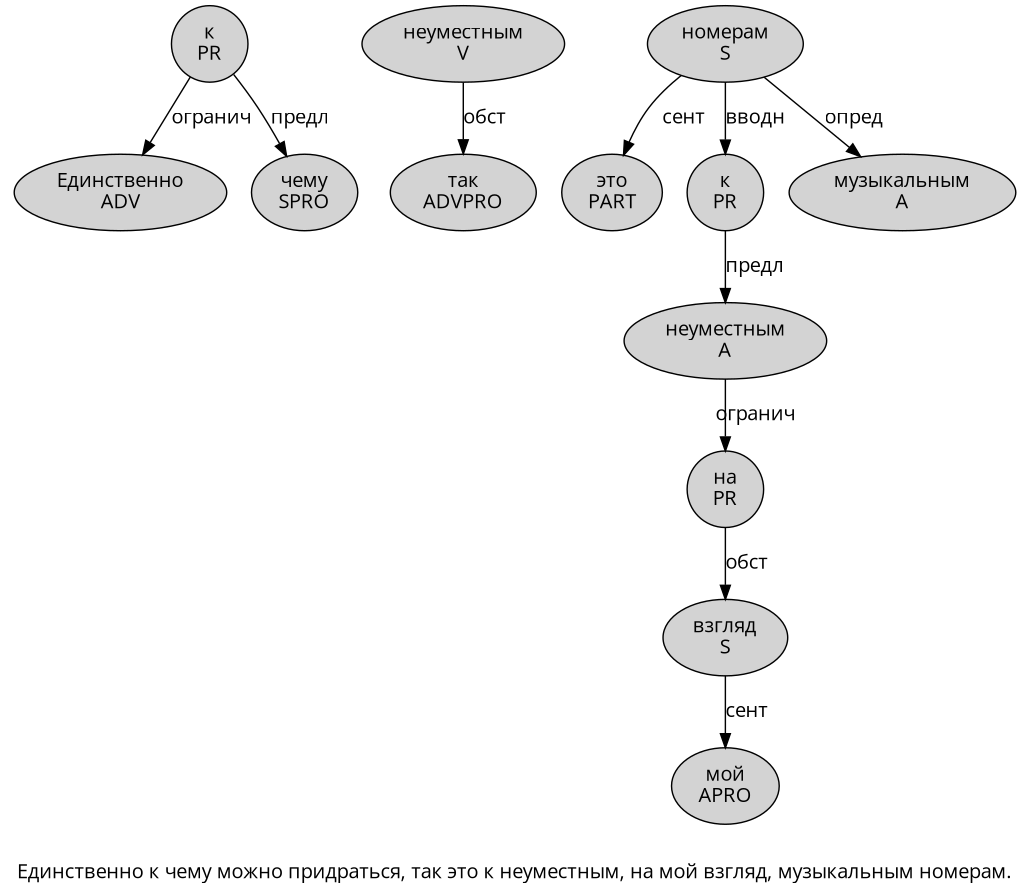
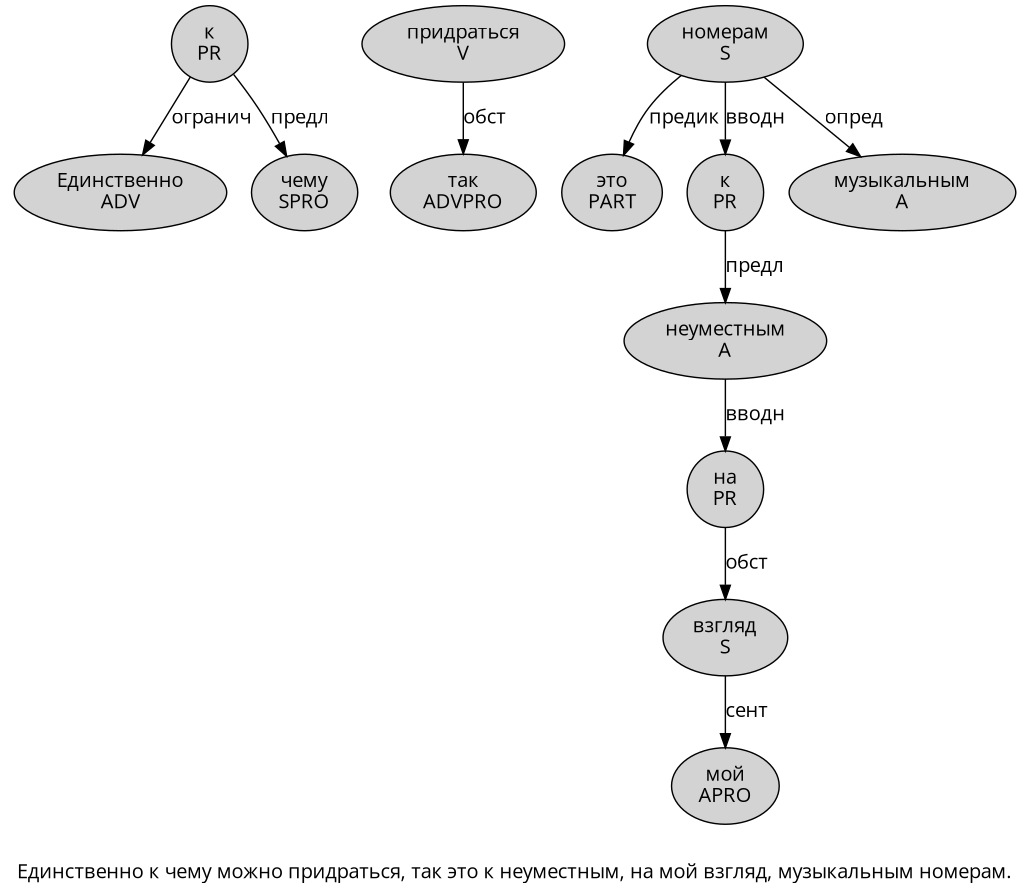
(463, 44) -> (463, 44)
(684, 118) -> (684, 118)
(756, 415) -> (756, 415)
